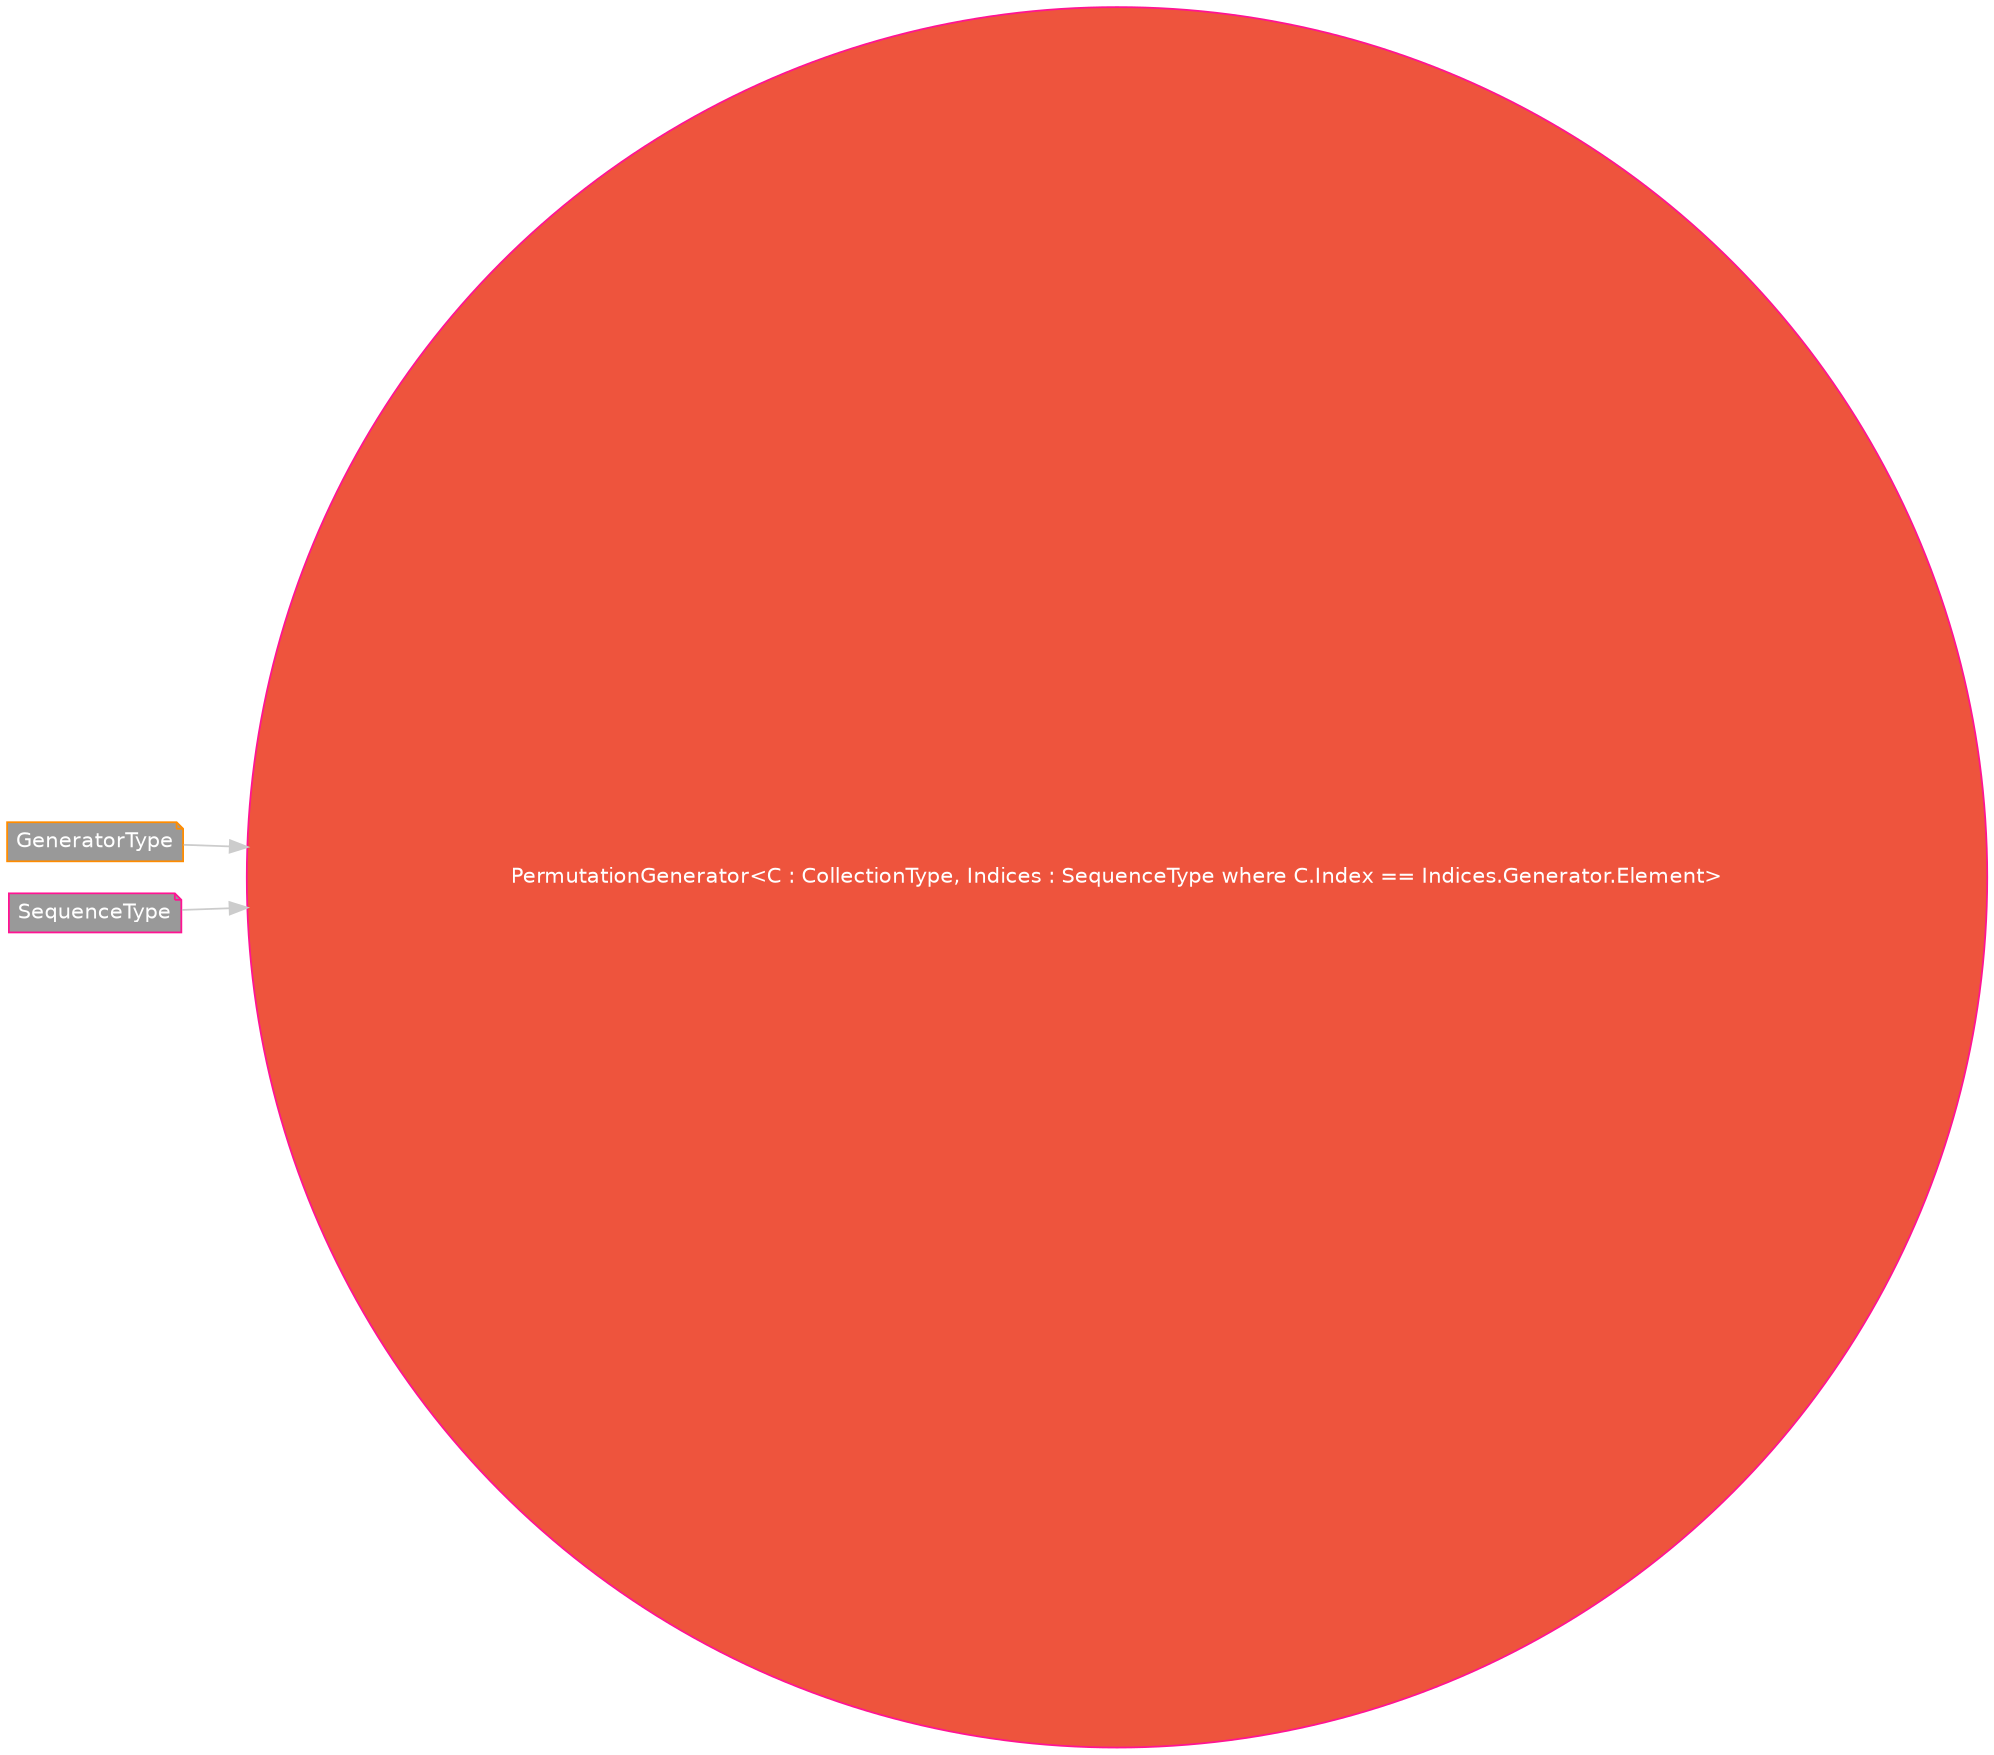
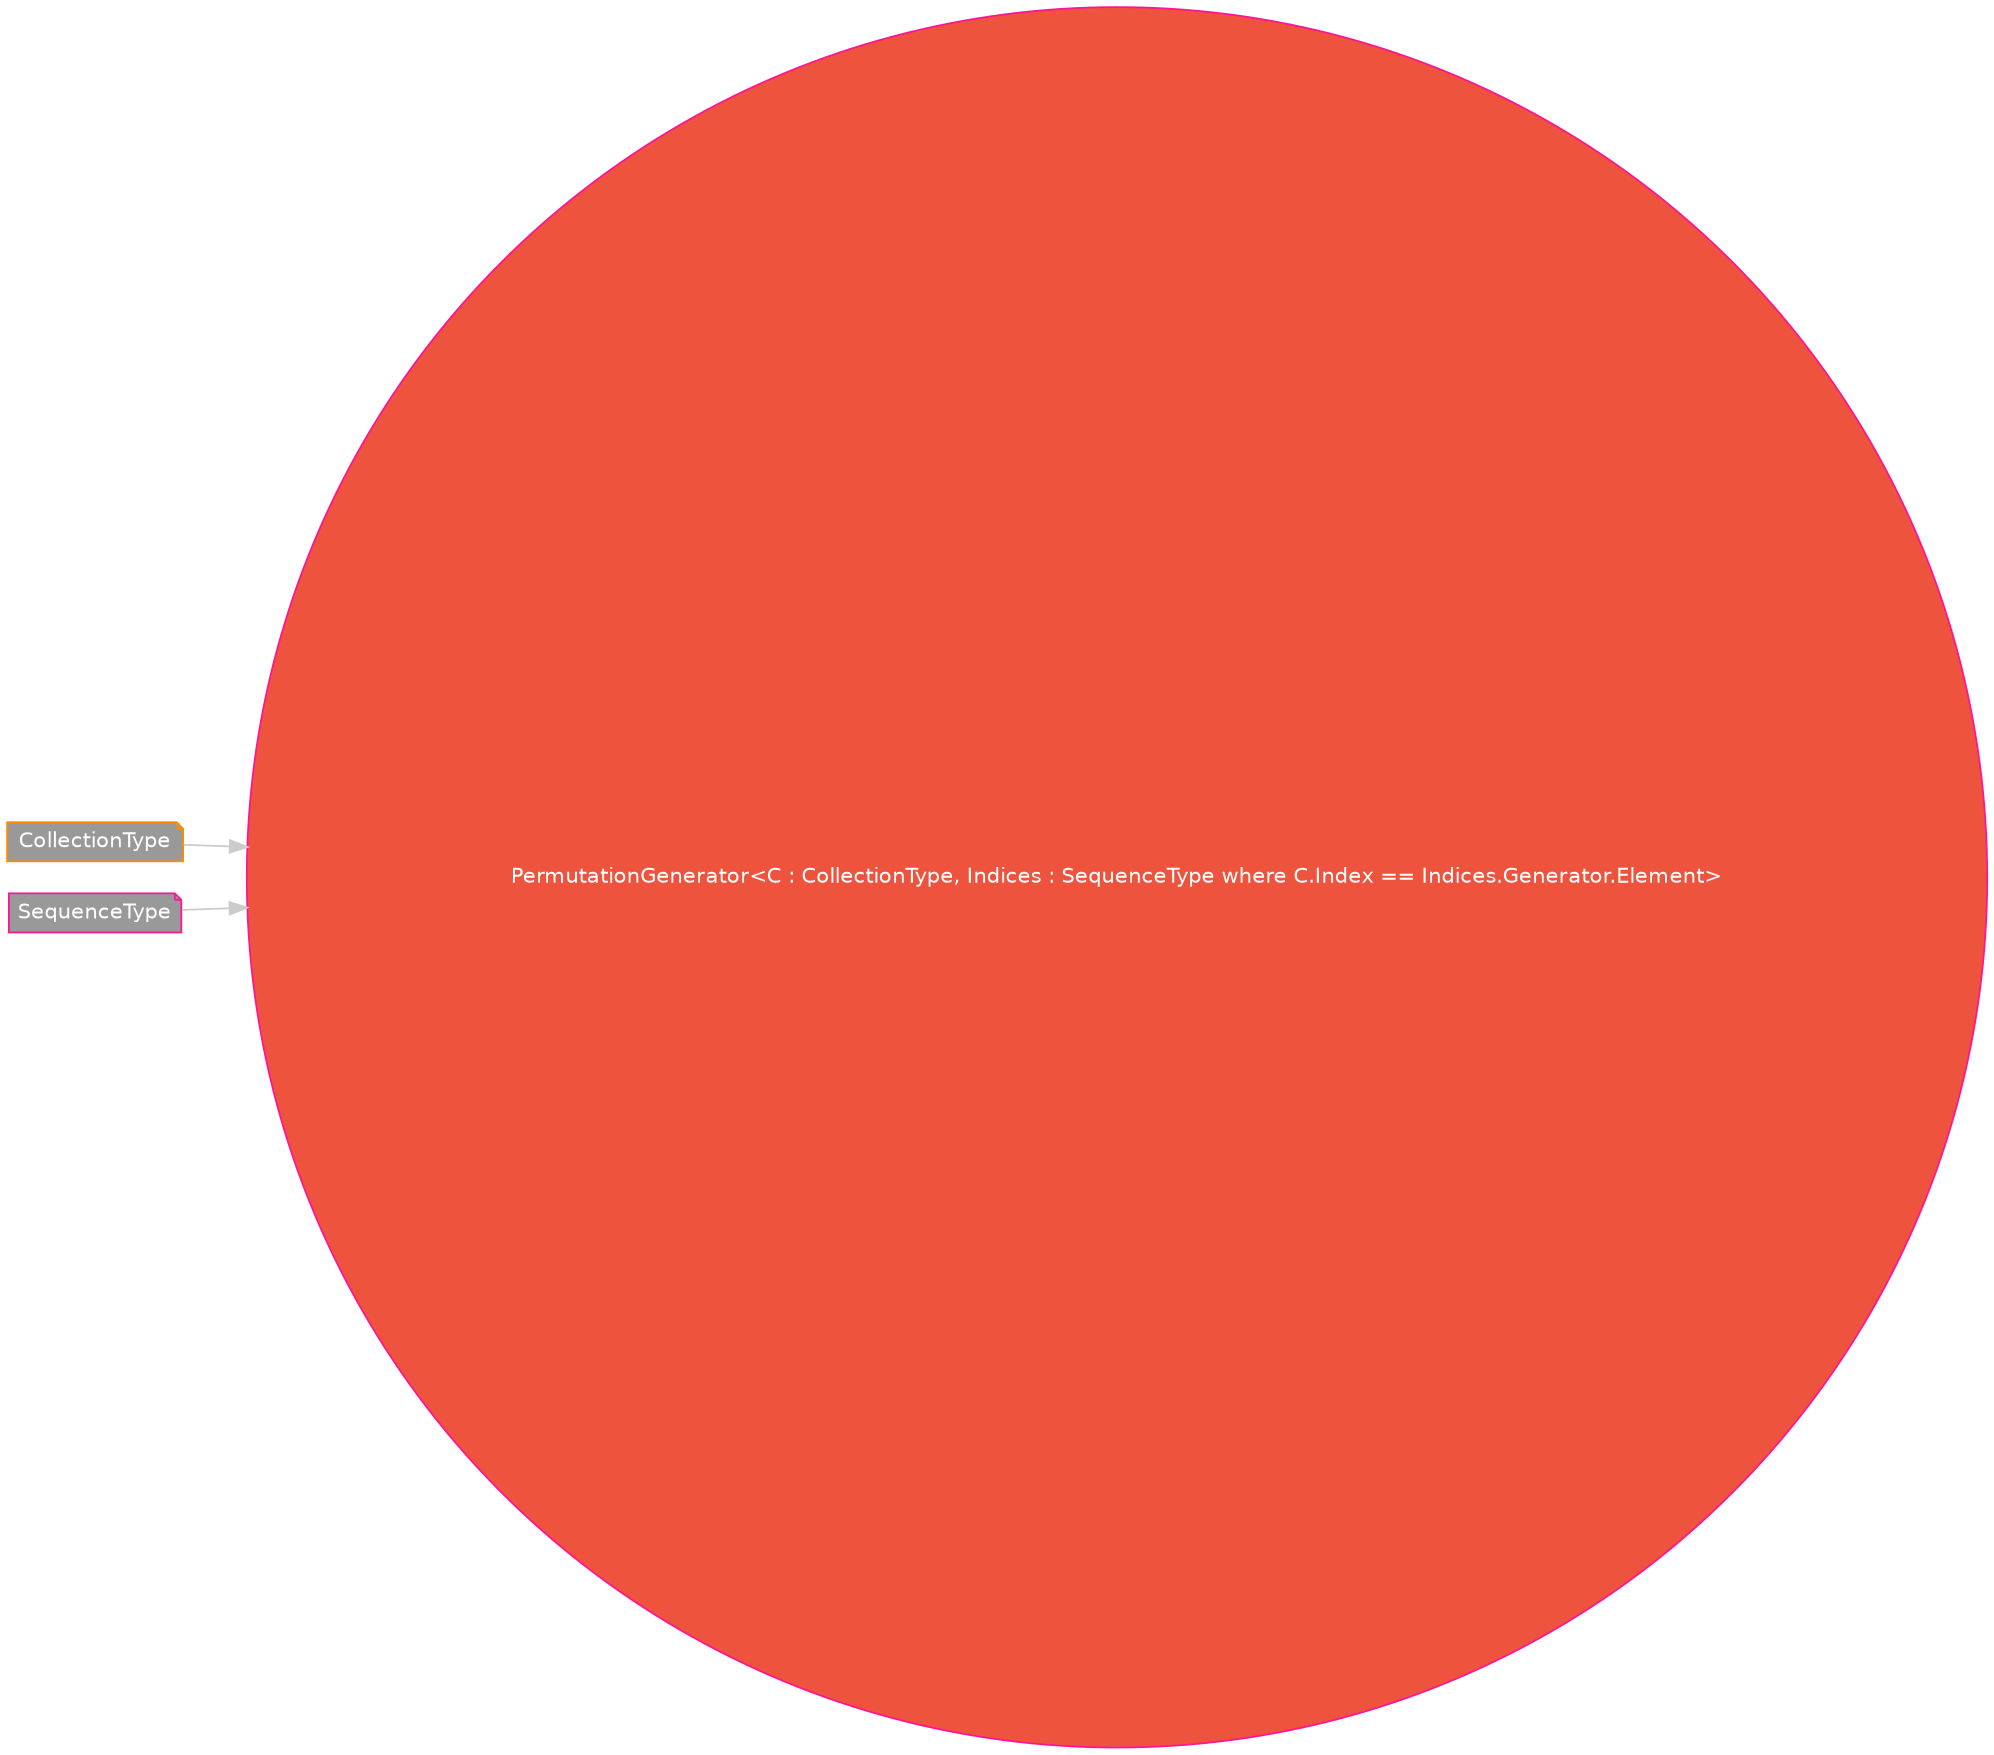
(95, 842) -> (95, 842)
